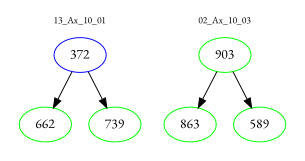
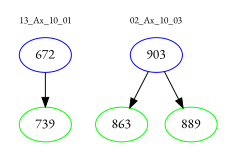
(80, 55) -> (45, 55)
(225, 55) -> (156, 55)
(45, 125) -> none
(260, 125) -> (191, 125)
